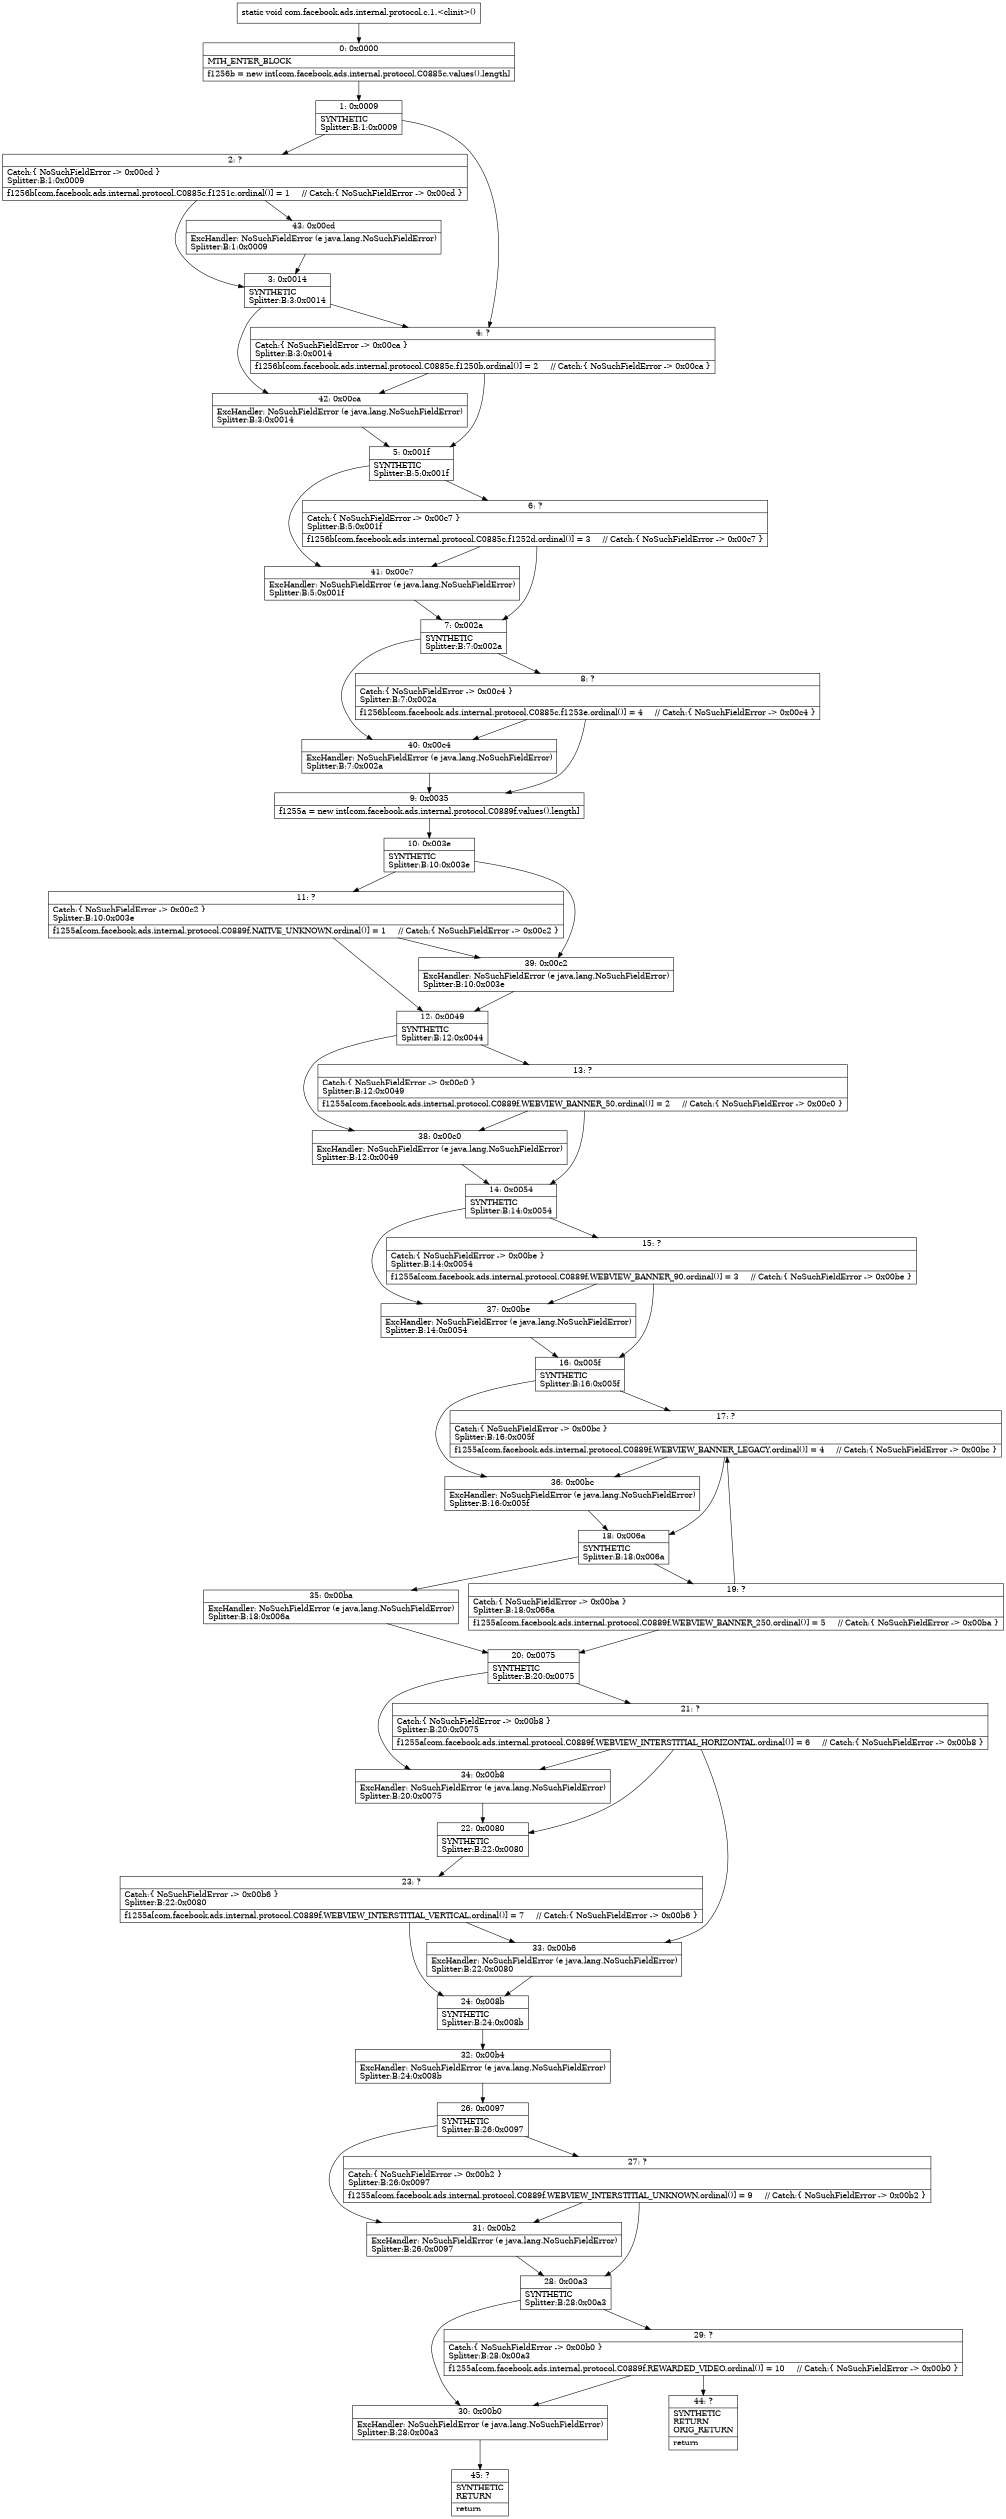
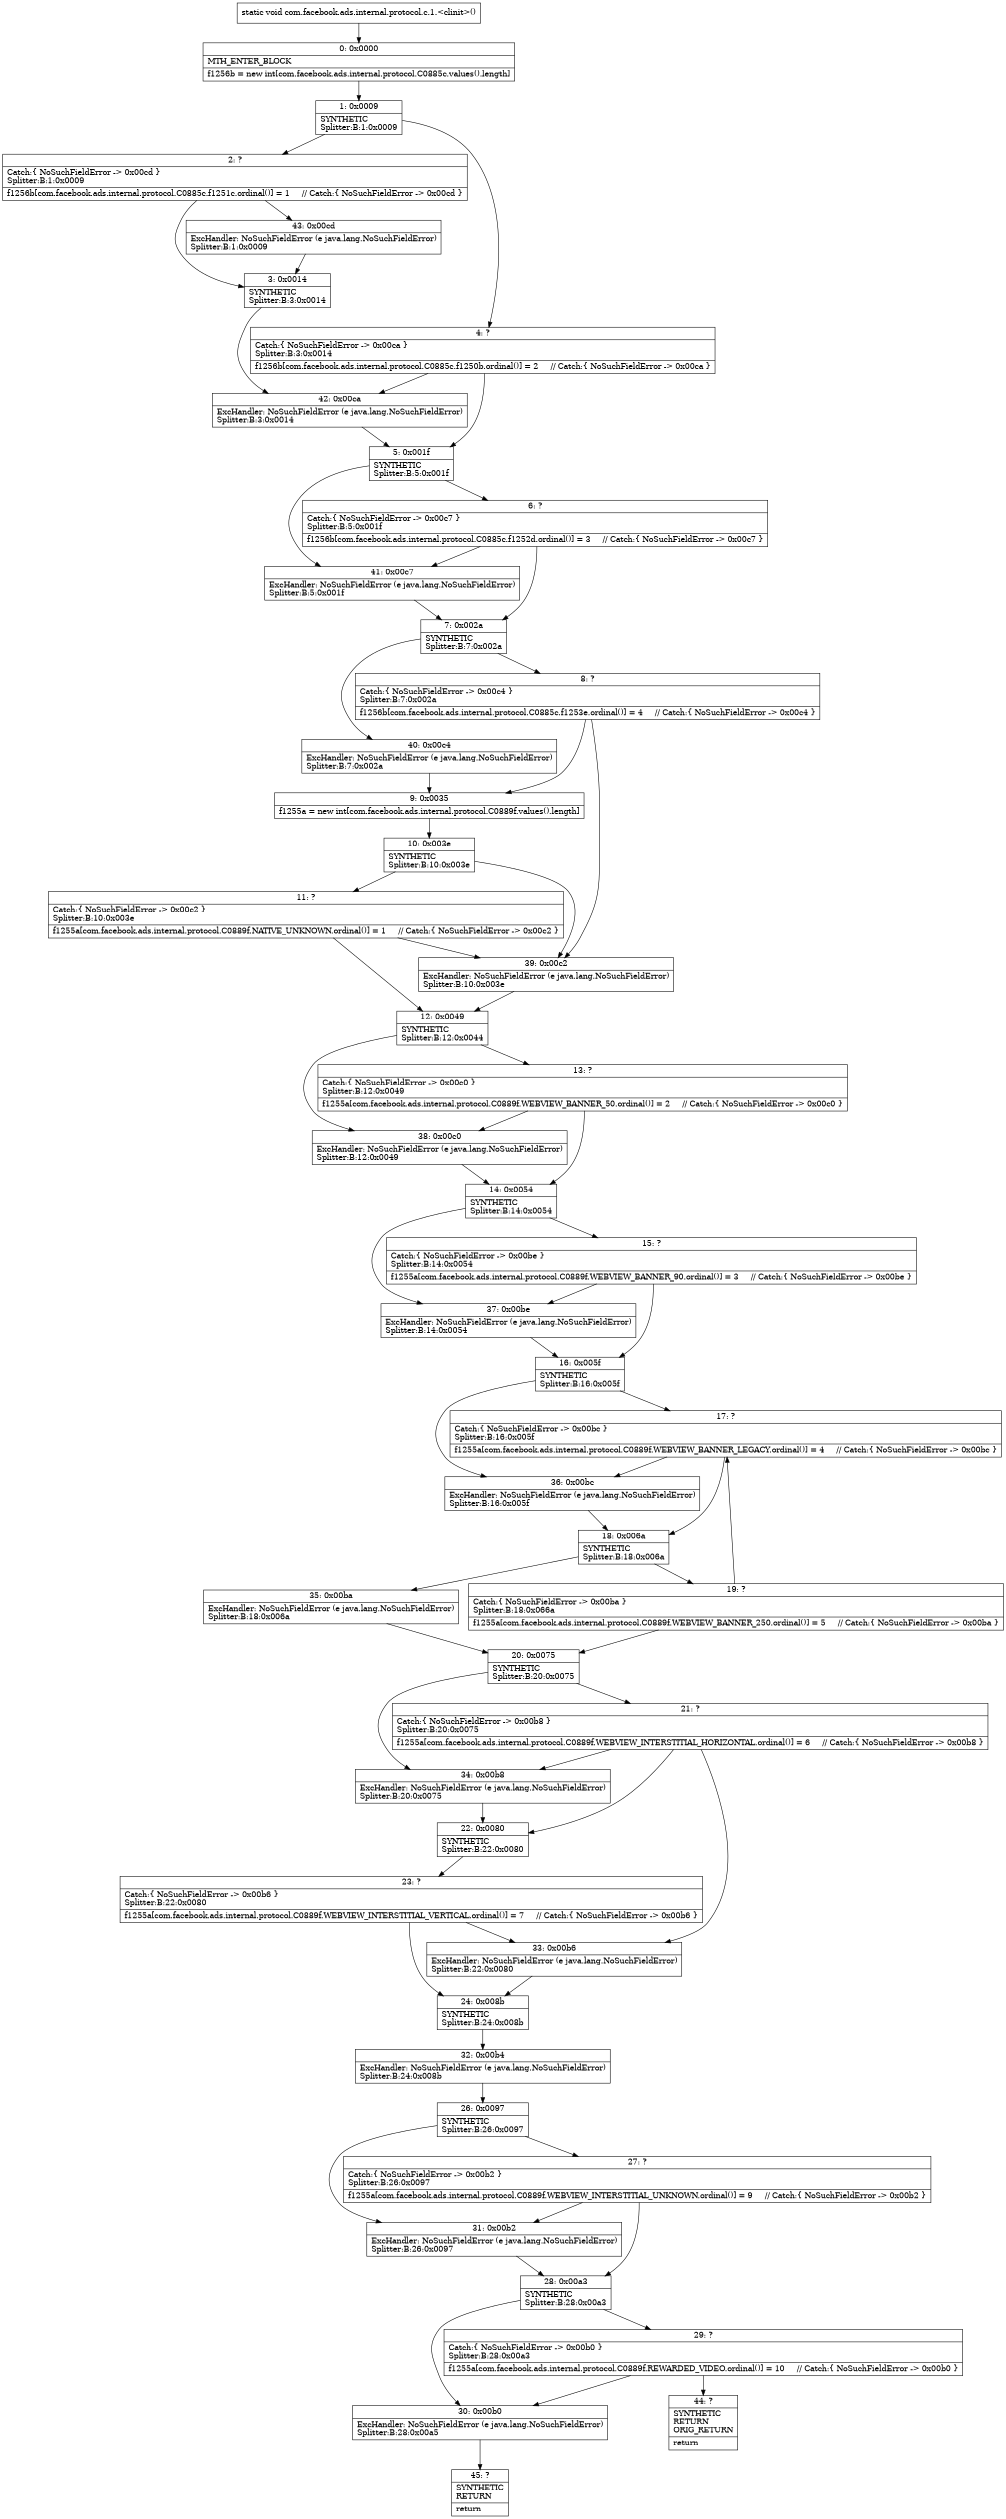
(367, 315) -> none
(503, 729) -> (600, 840)
(398, 2433) -> (398, 2433)
